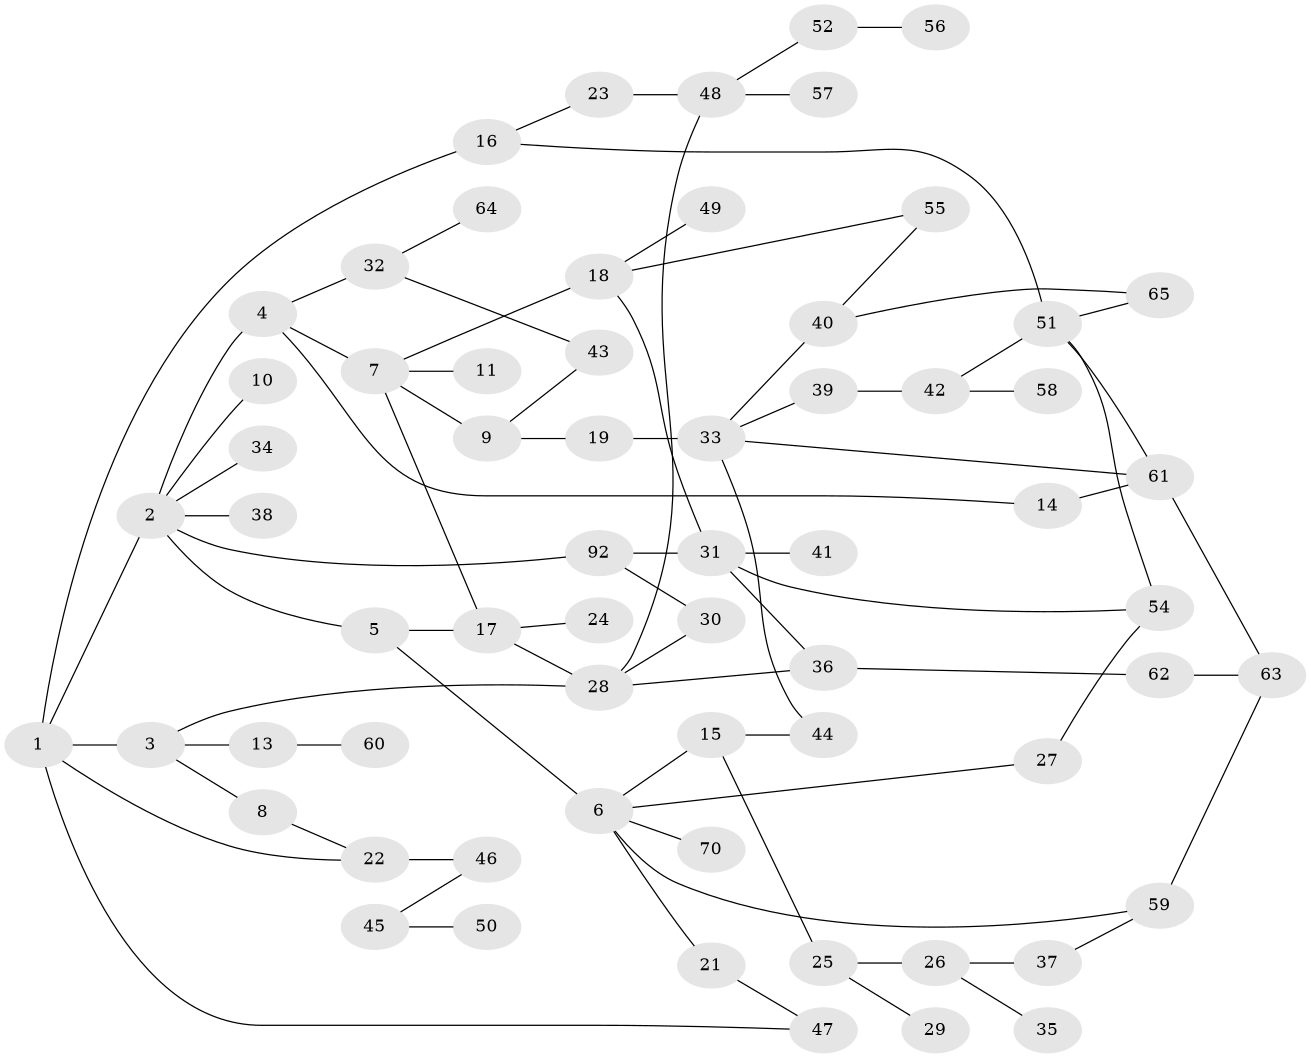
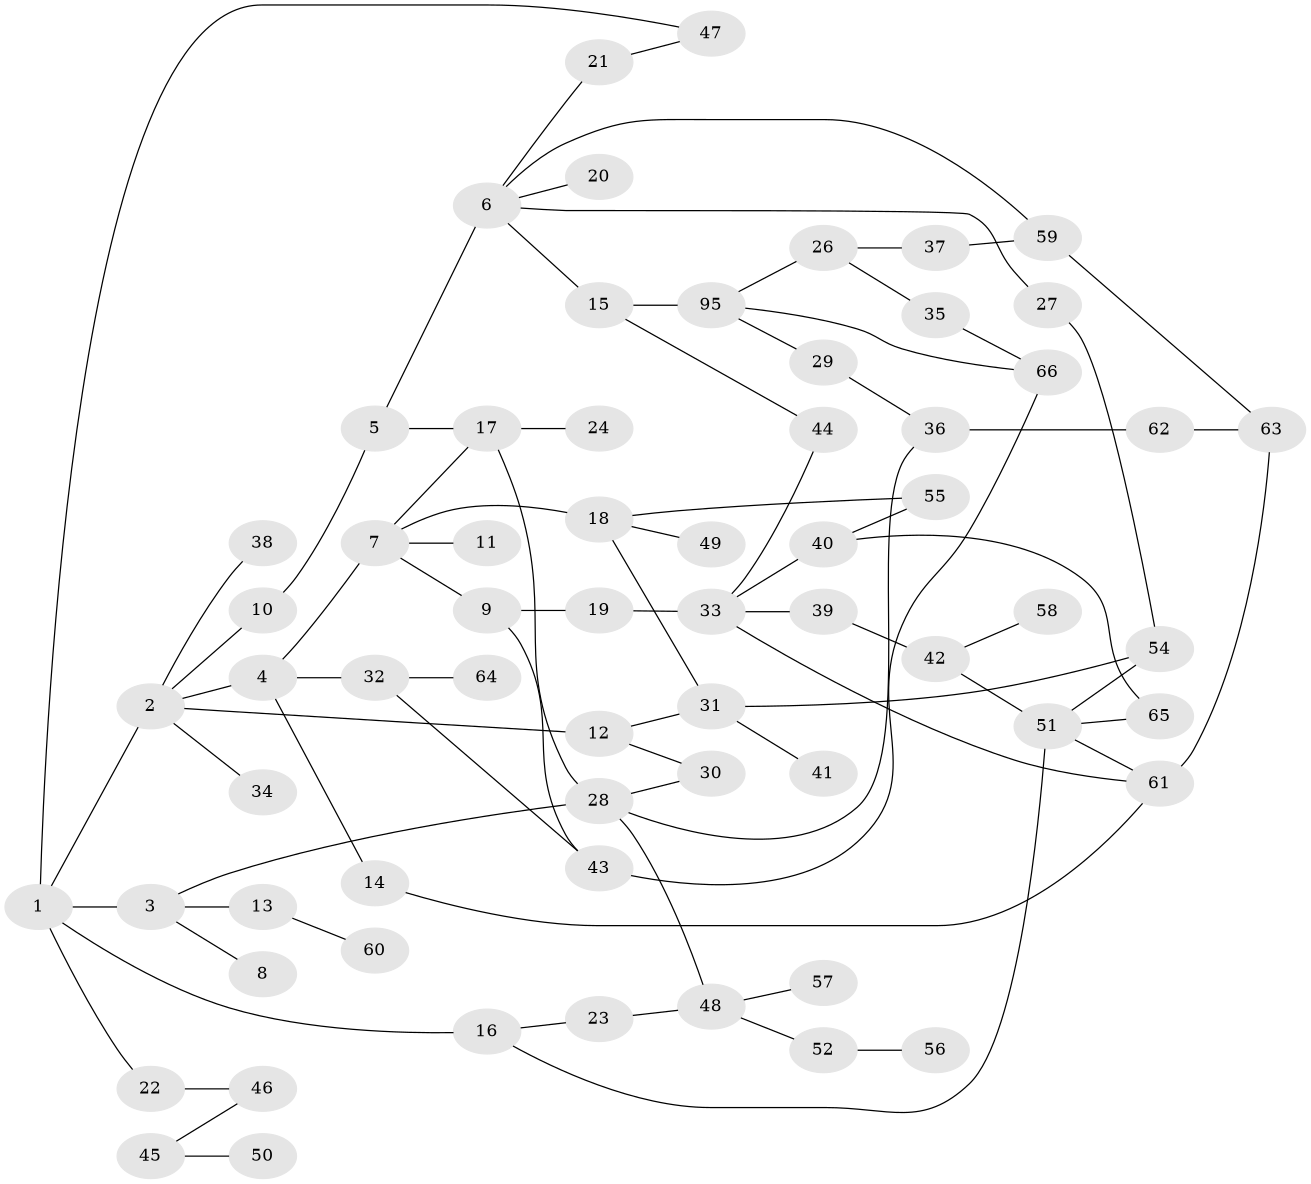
none -> (1048, 373)
(599, 553) -> (599, 734)
(245, 599) -> (329, 524)
(771, 614) -> (880, 396)
(319, 836) -> none
(711, 850) -> (599, 177)
(823, 963) -> (711, 305)
